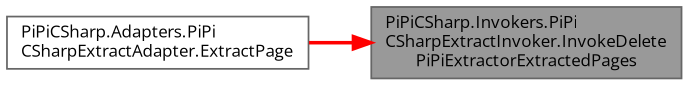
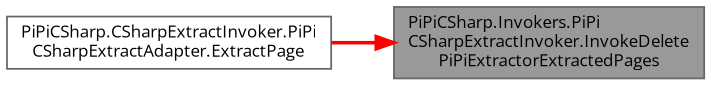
(158, 43) -> (169, 43)
